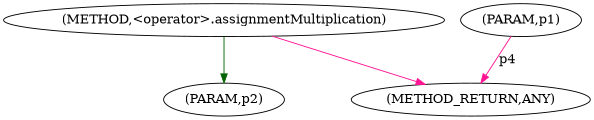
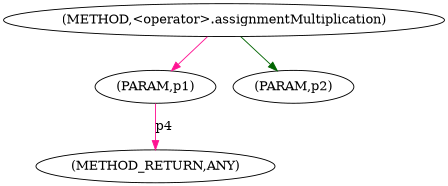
(344, 59) -> (193, 51)
